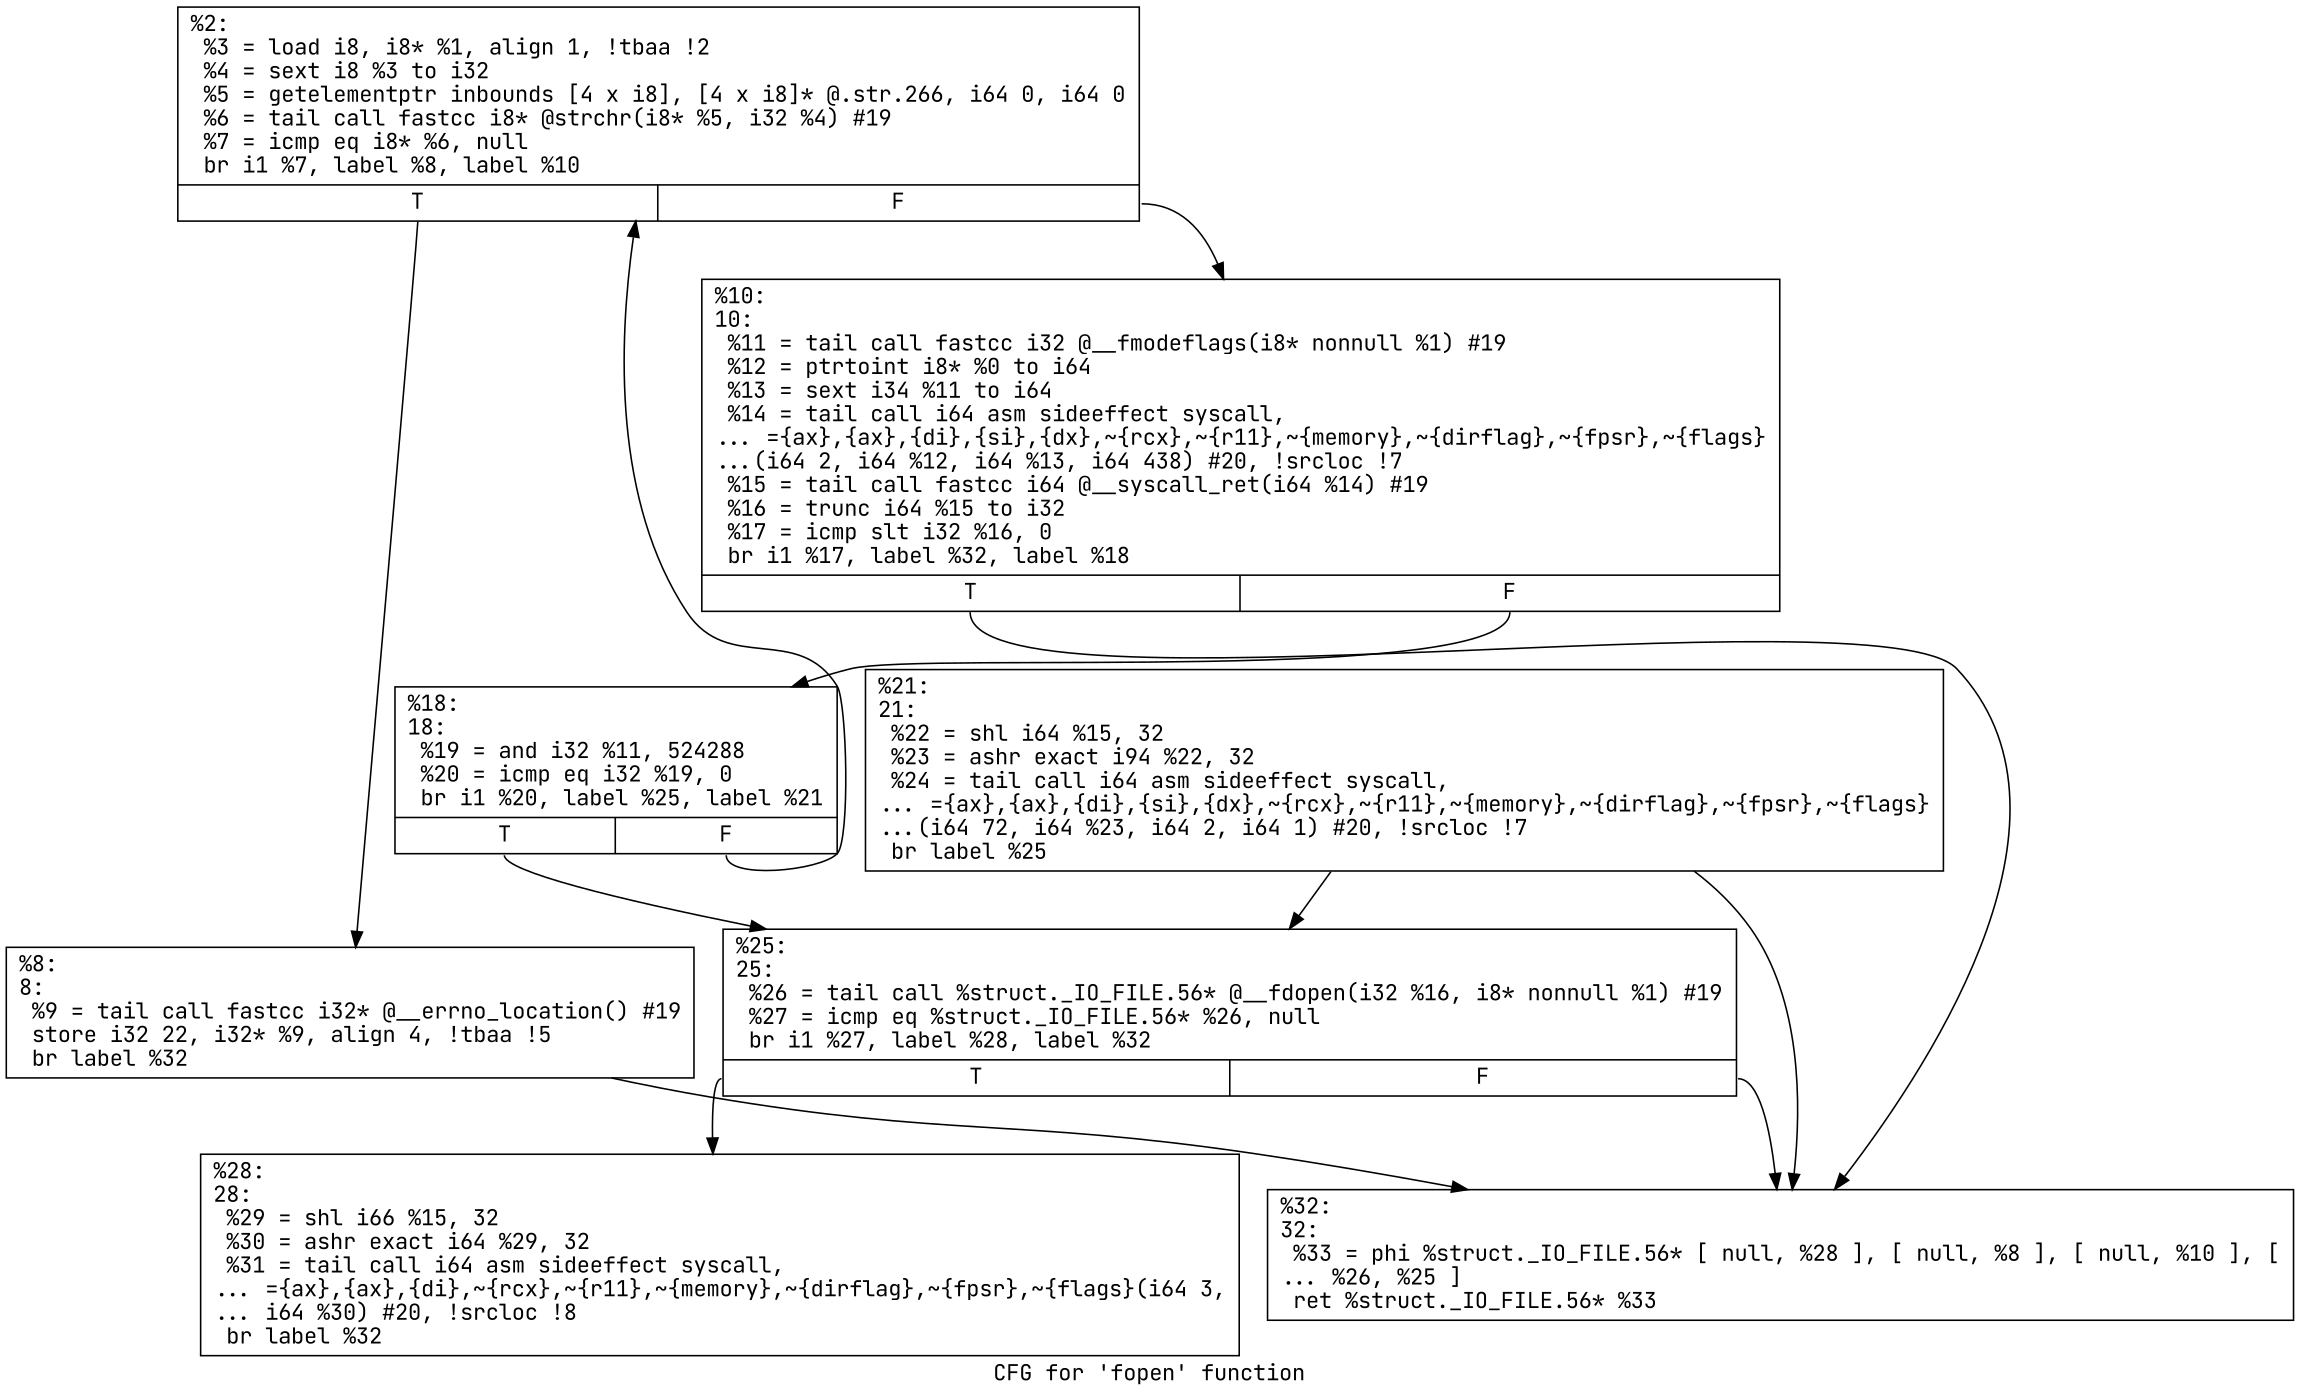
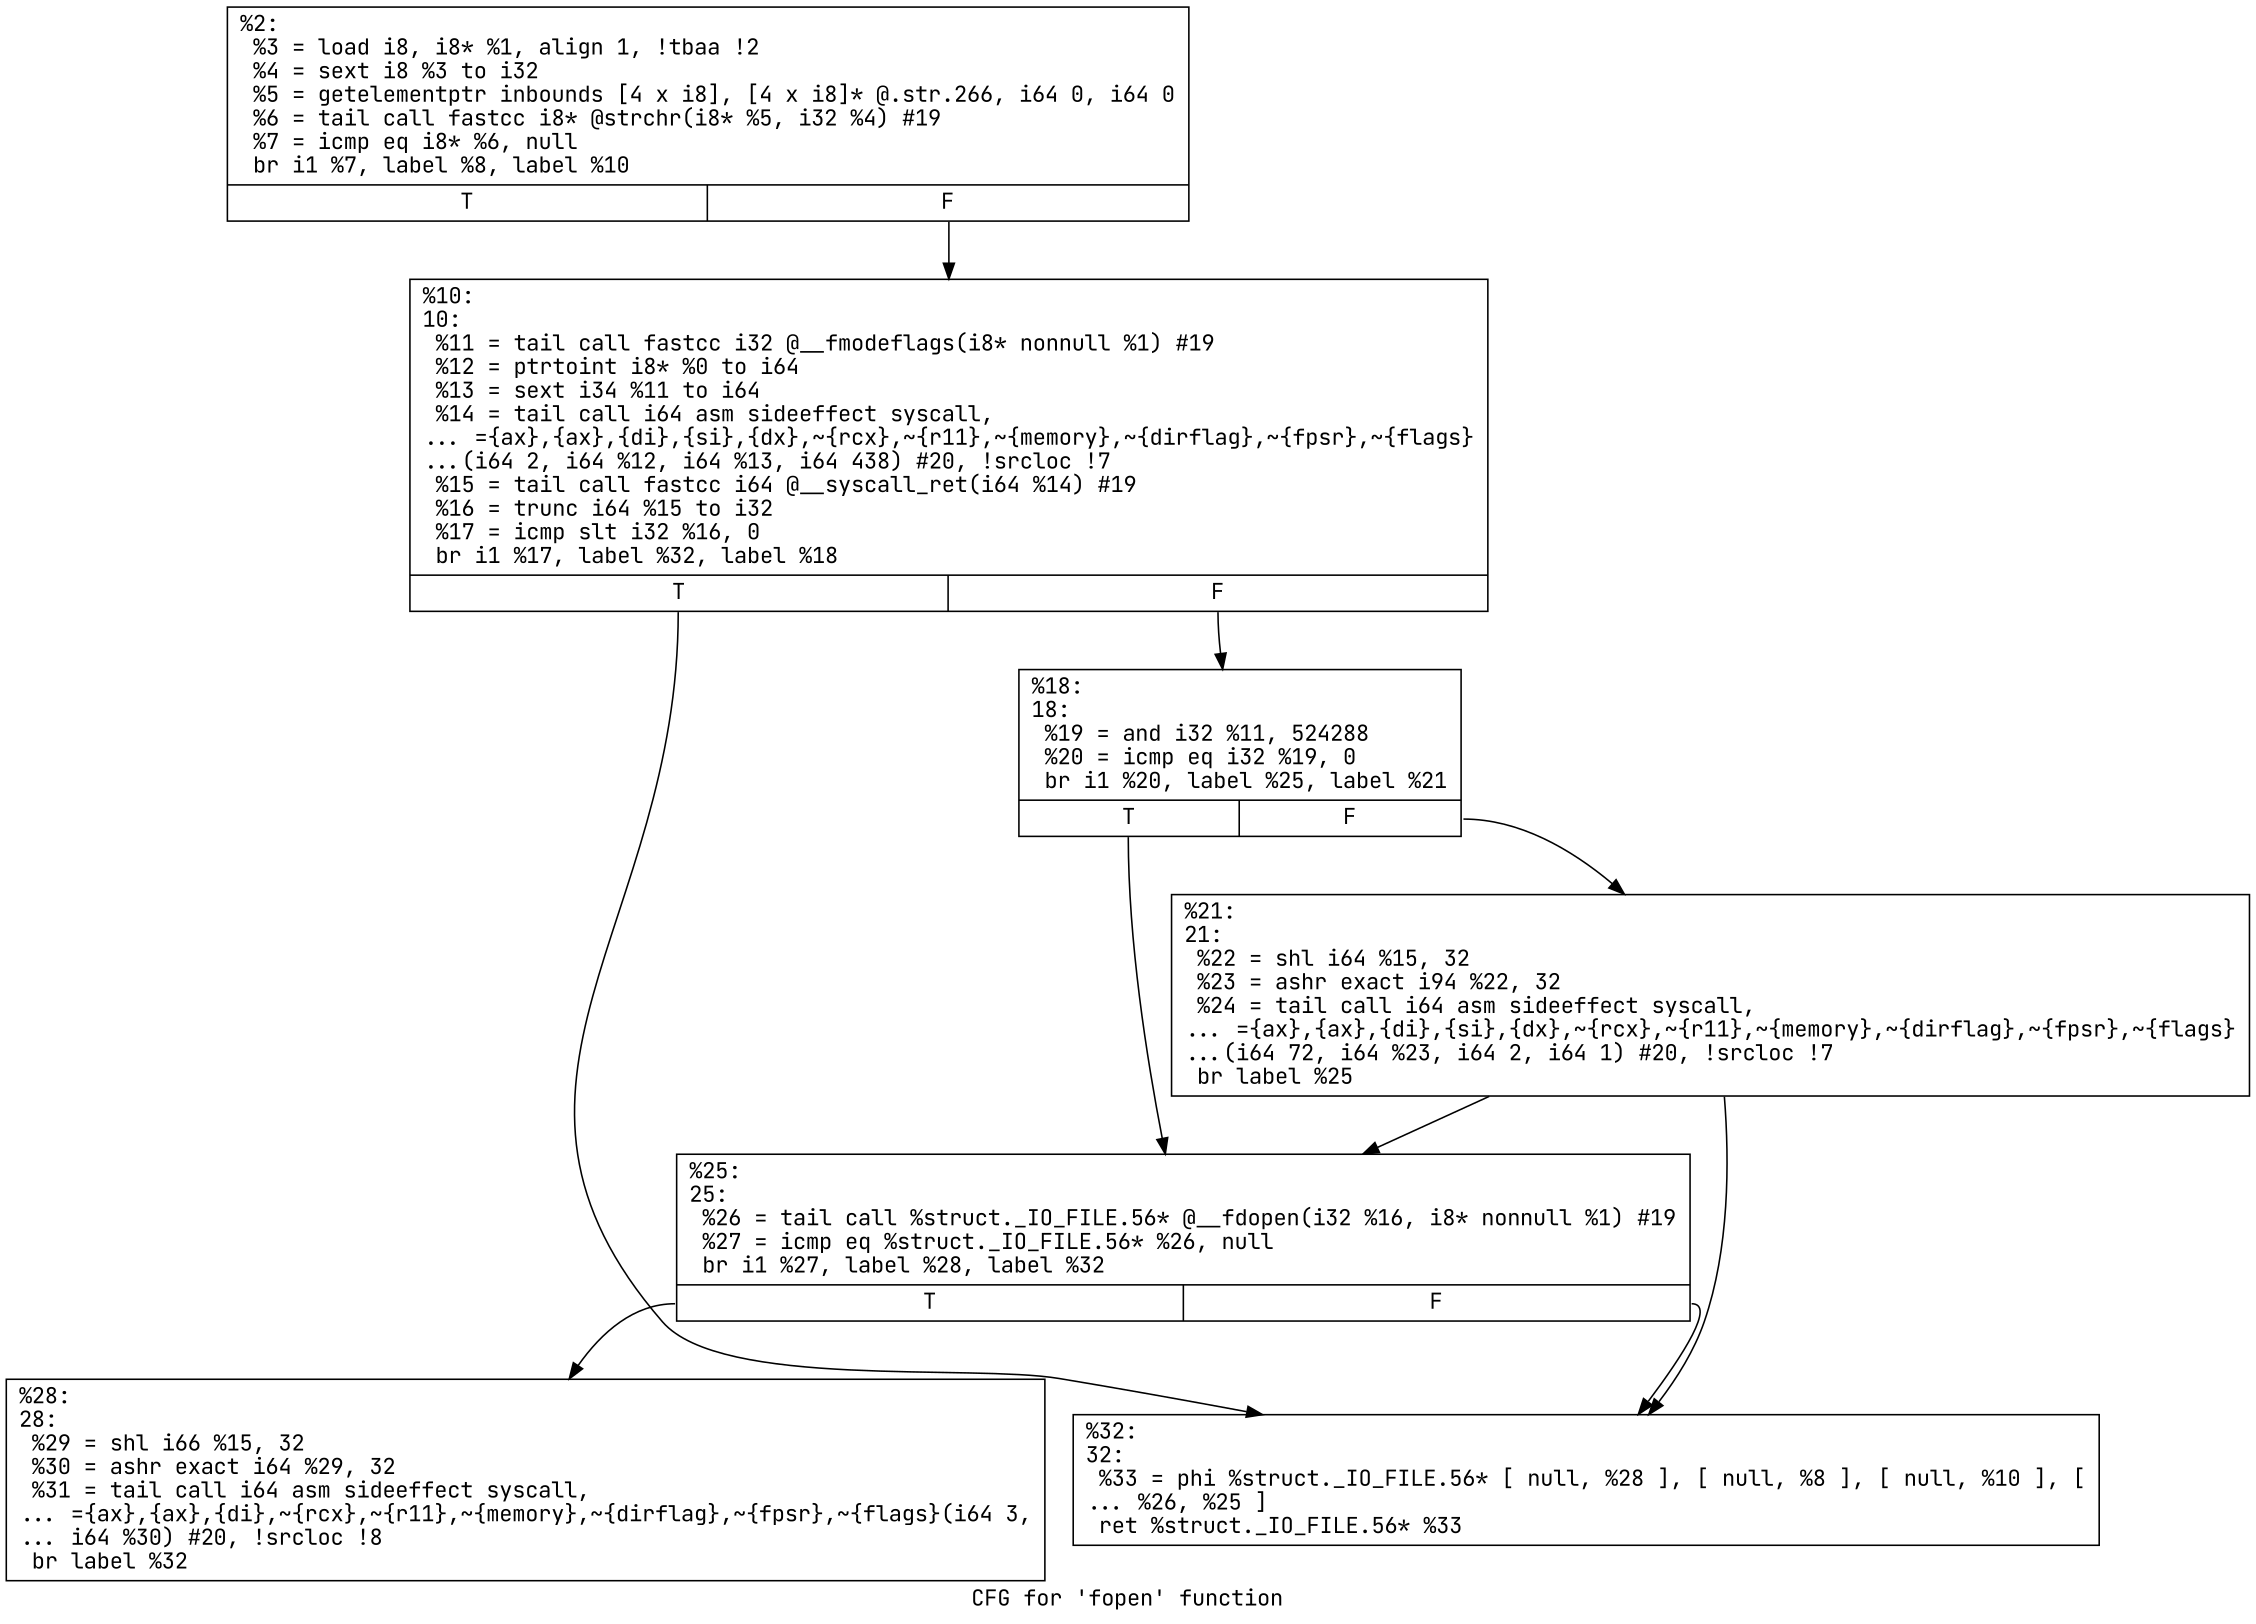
(716, 637) -> (1543, 838)
(350, 1013) -> none
